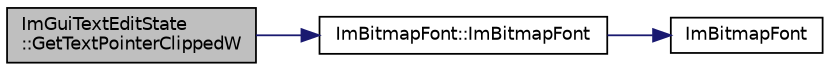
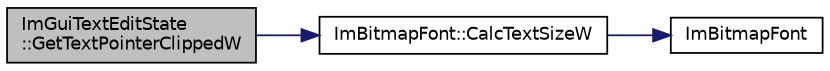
(463, 35) -> (463, 35)
